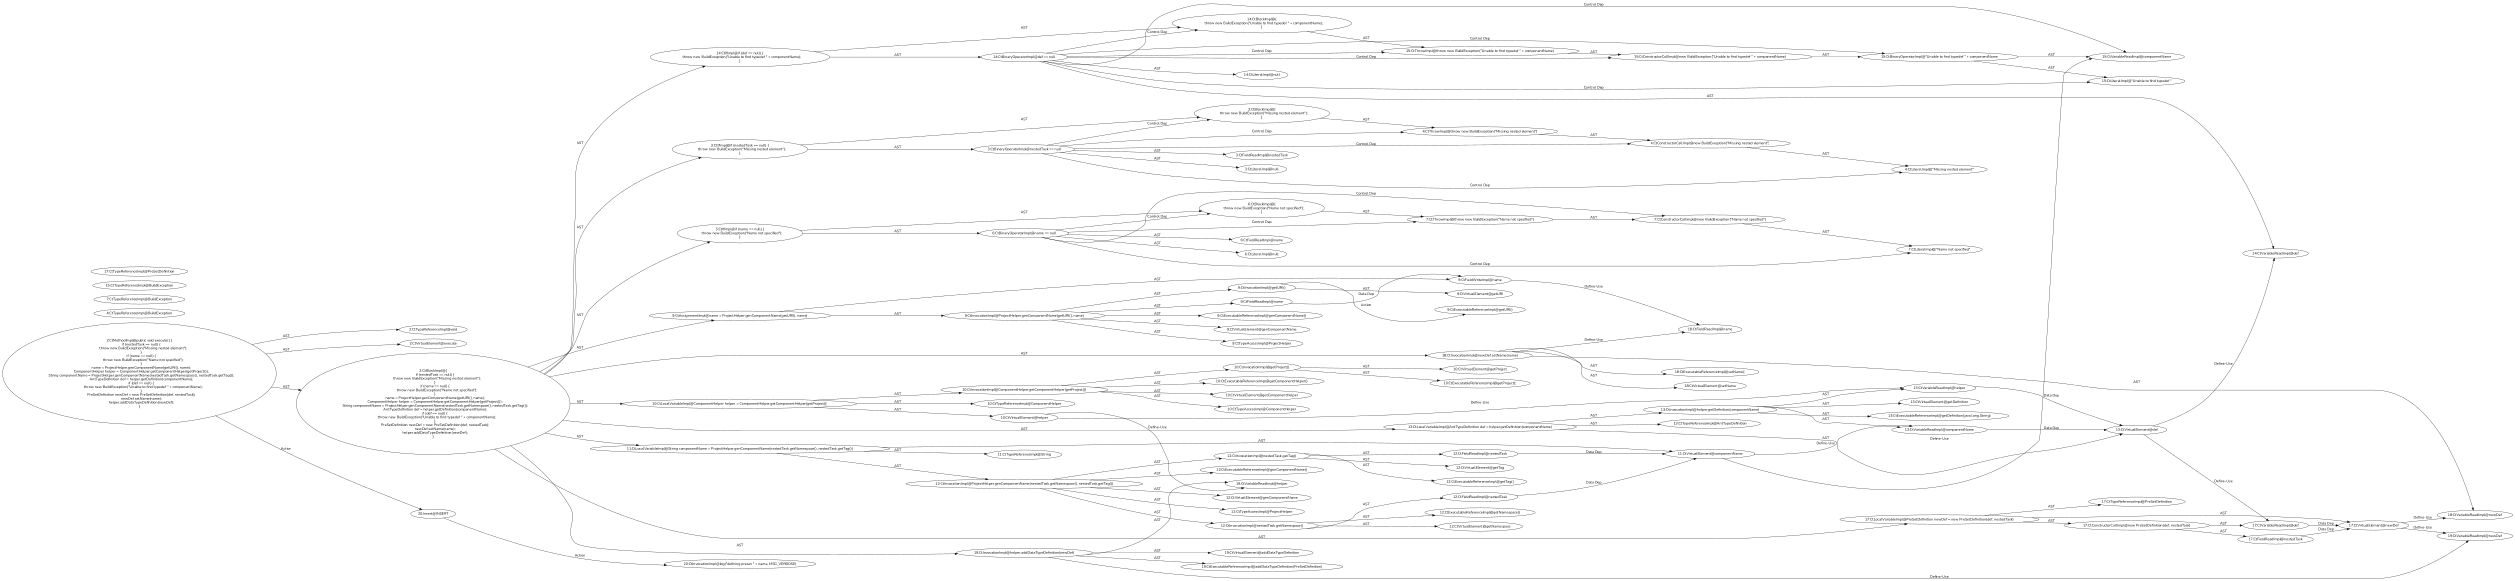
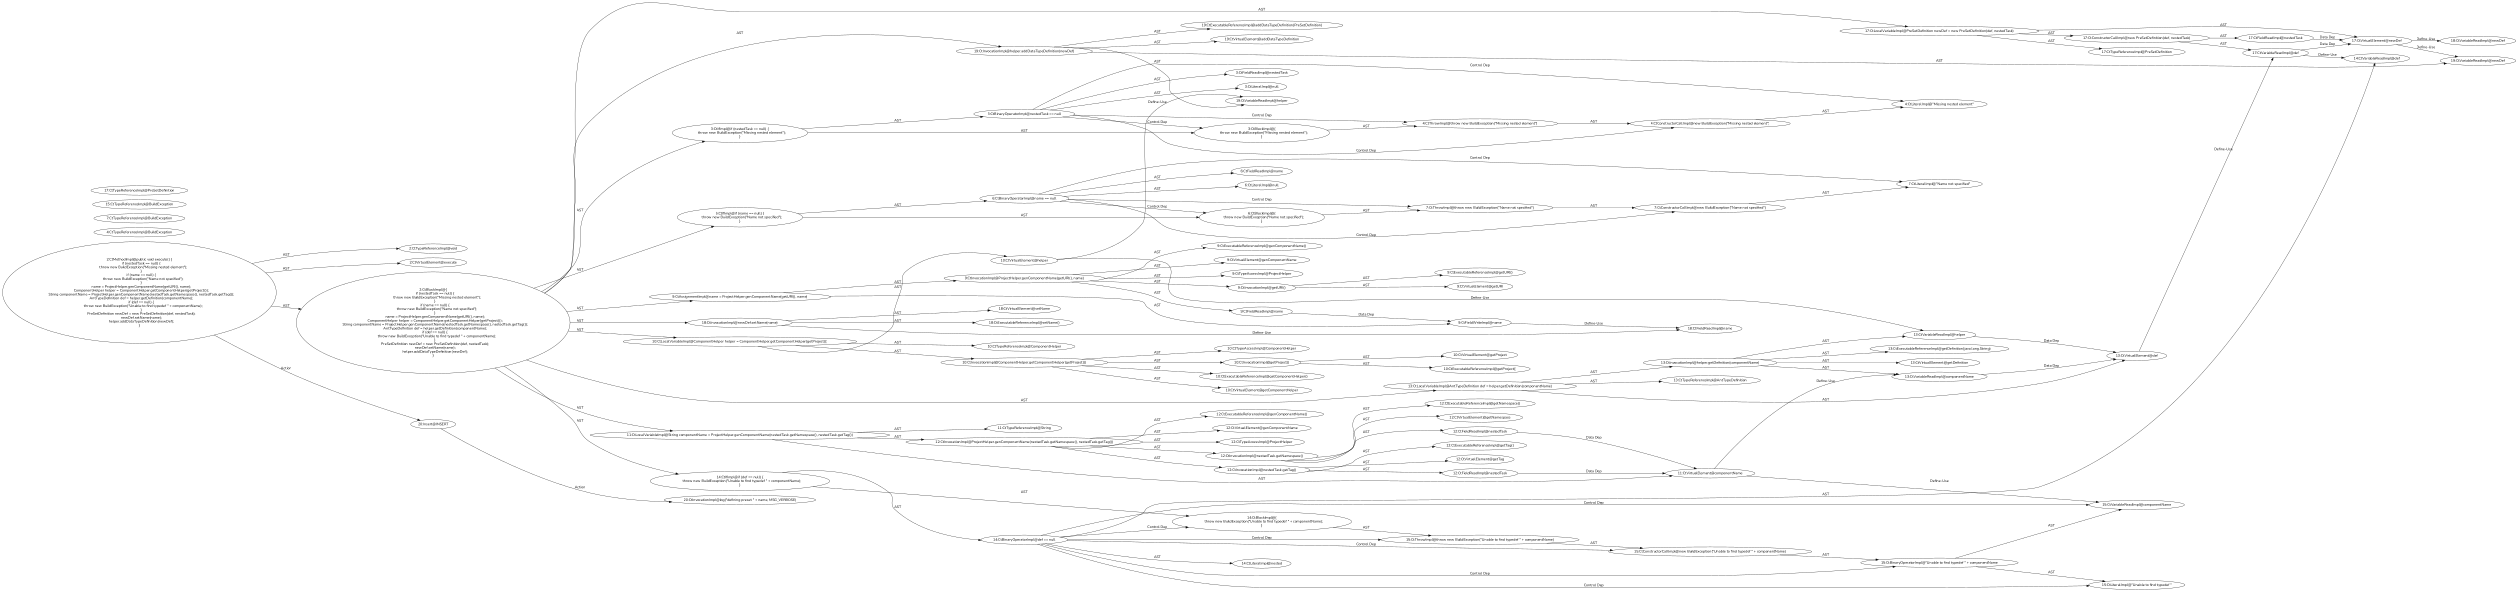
(1262, 75) -> (1262, 564)
(1366, 305) -> (1366, 278)
(2236, 361) -> (2322, 57)
(2034, 381) -> none
(1939, 577) -> (1939, 61)
